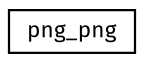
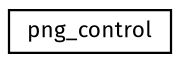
(72, 32) -> (90, 32)
